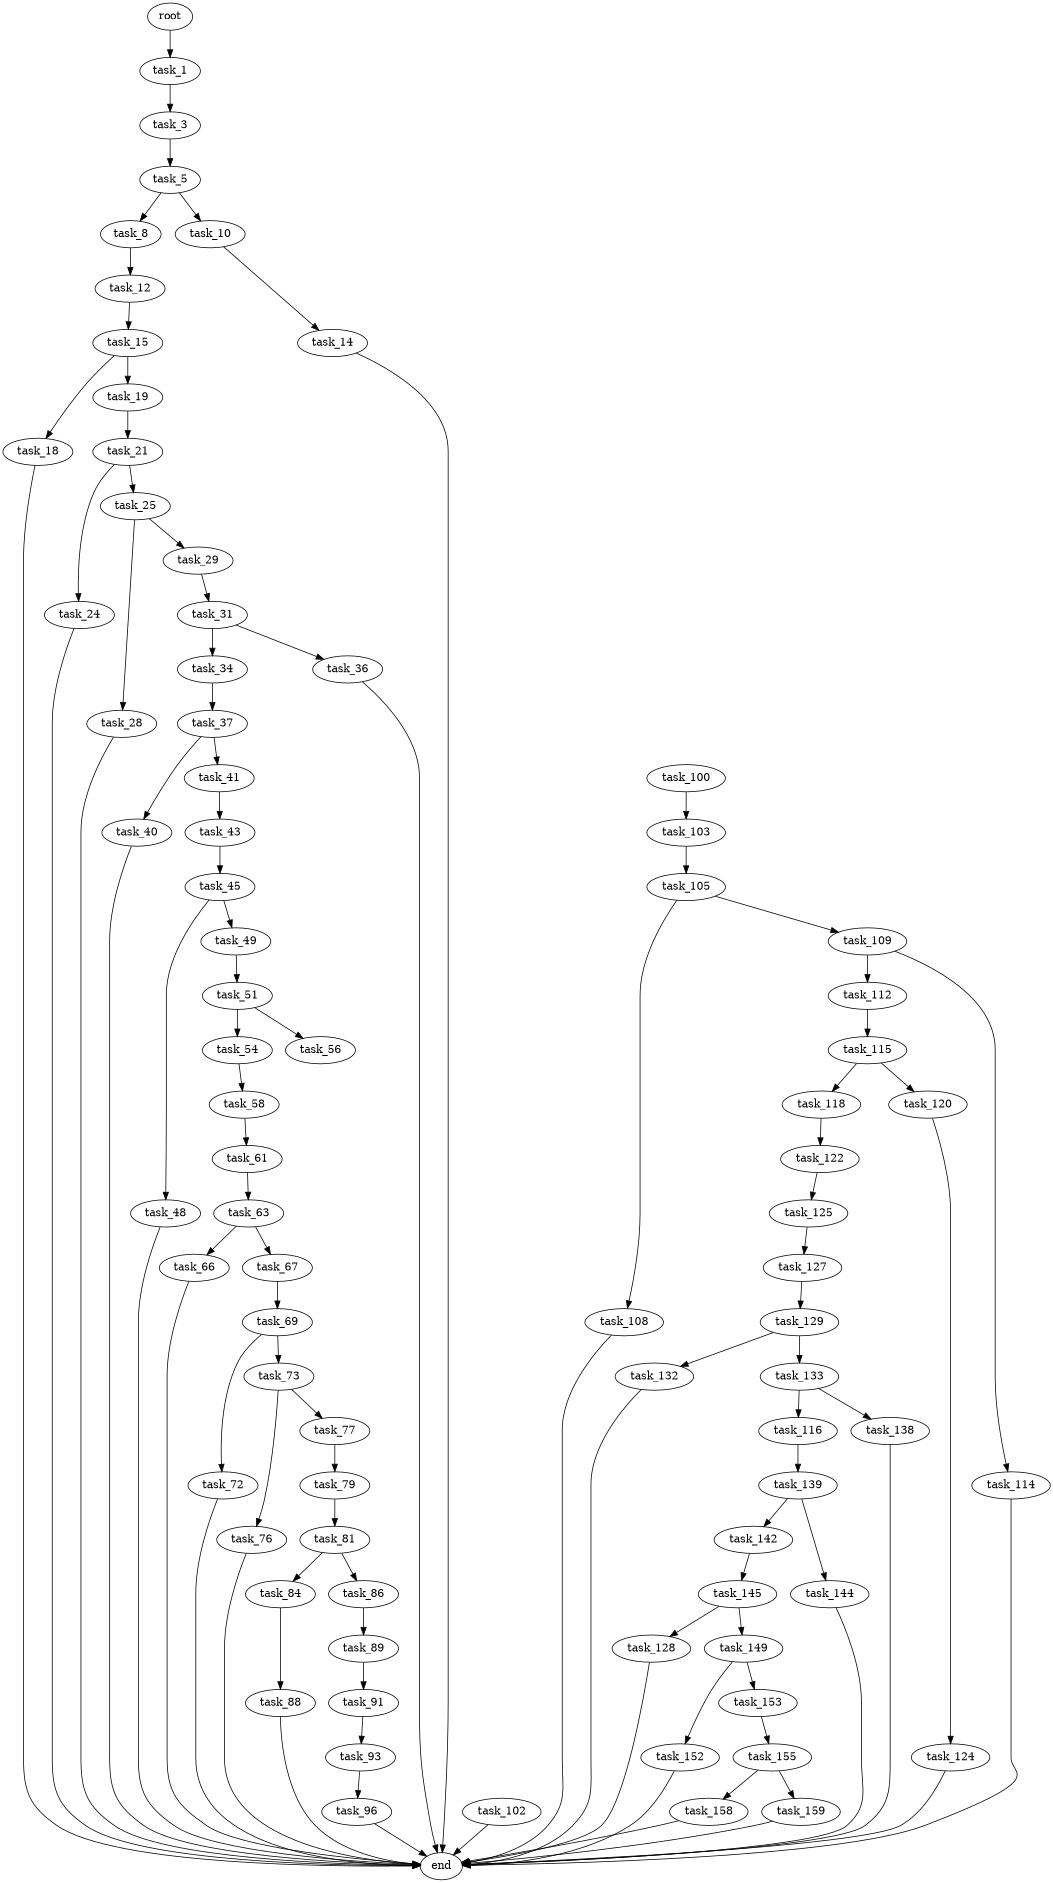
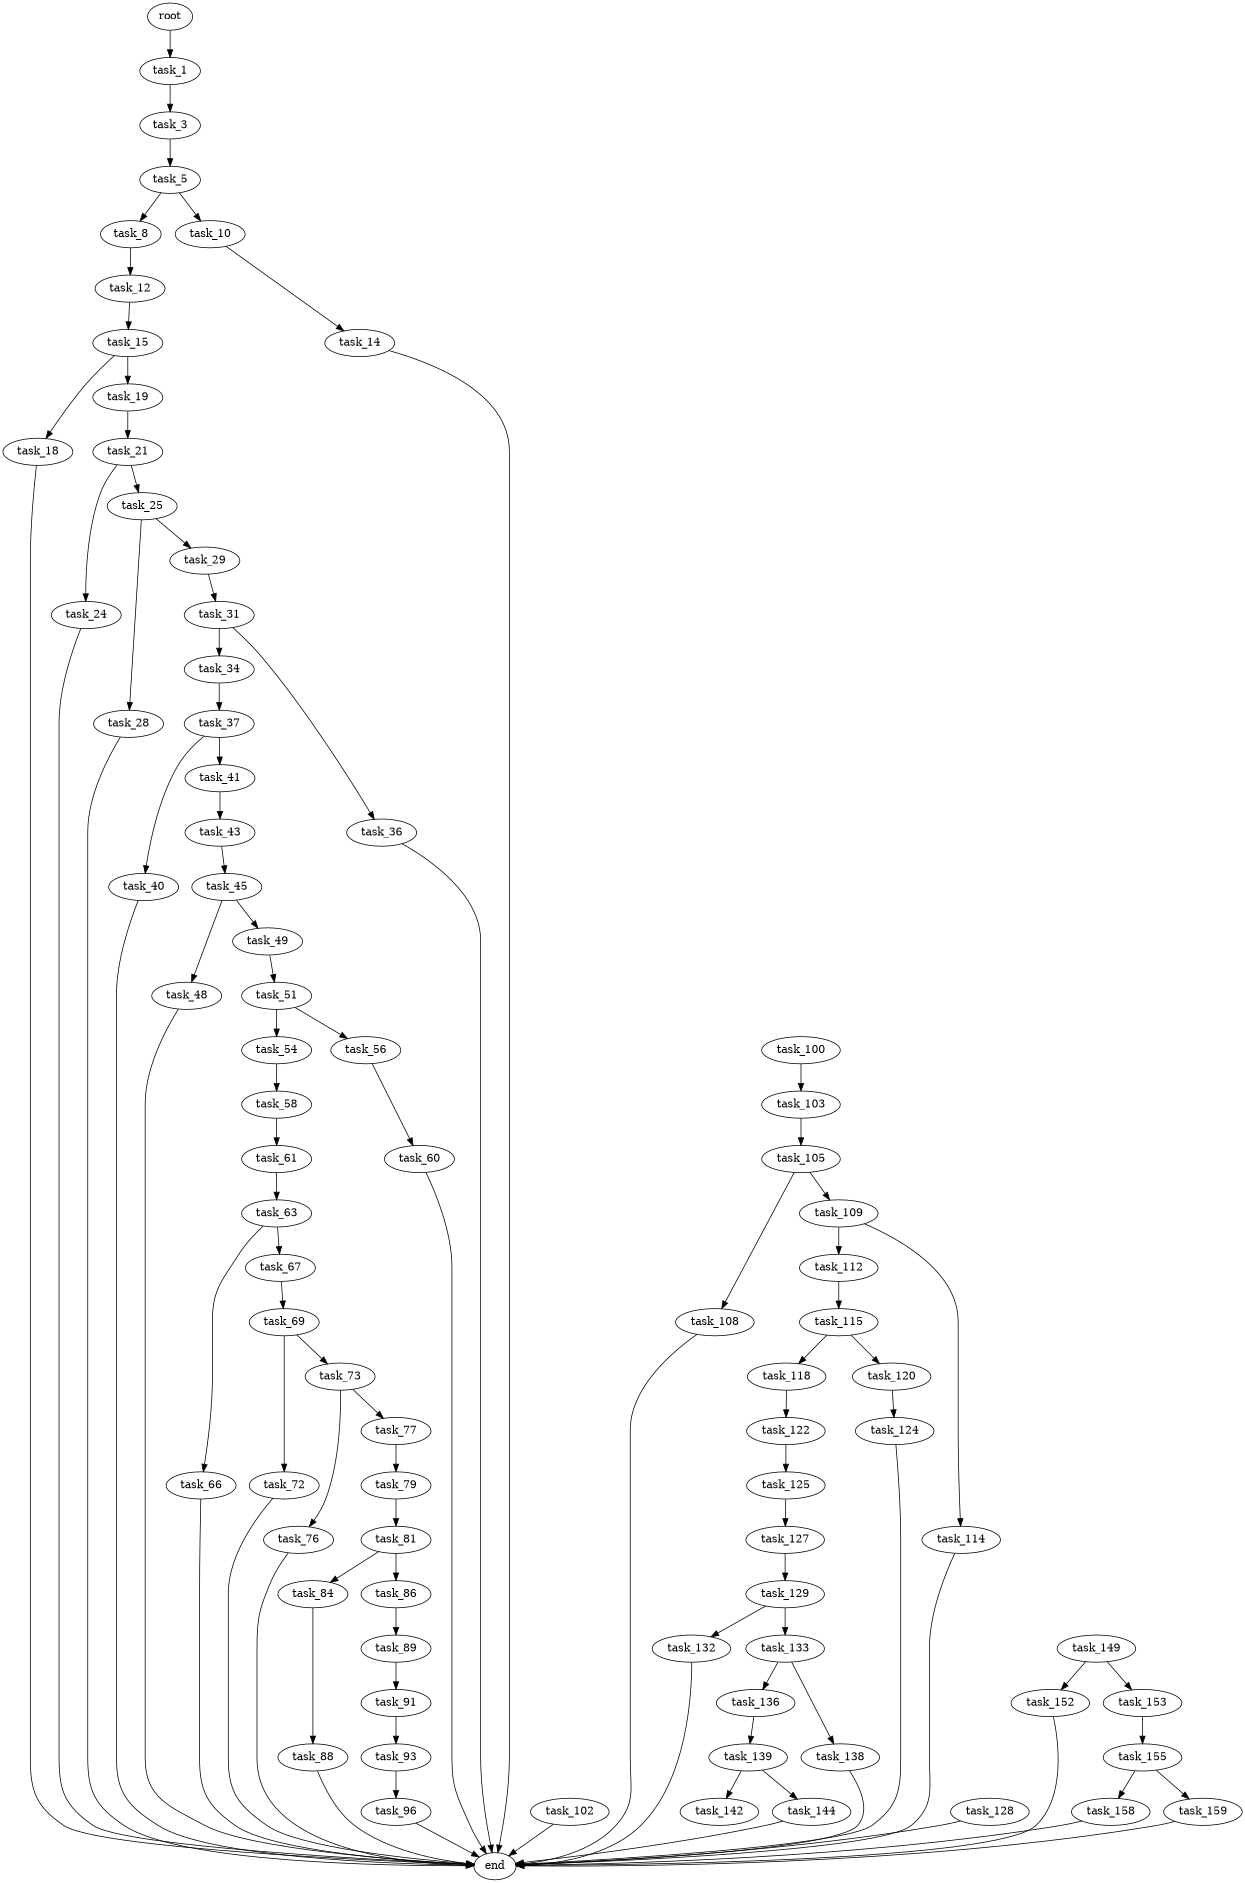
none -> (419, 1159)
(798, 1431) -> (756, 1703)
(738, 1594) -> none
